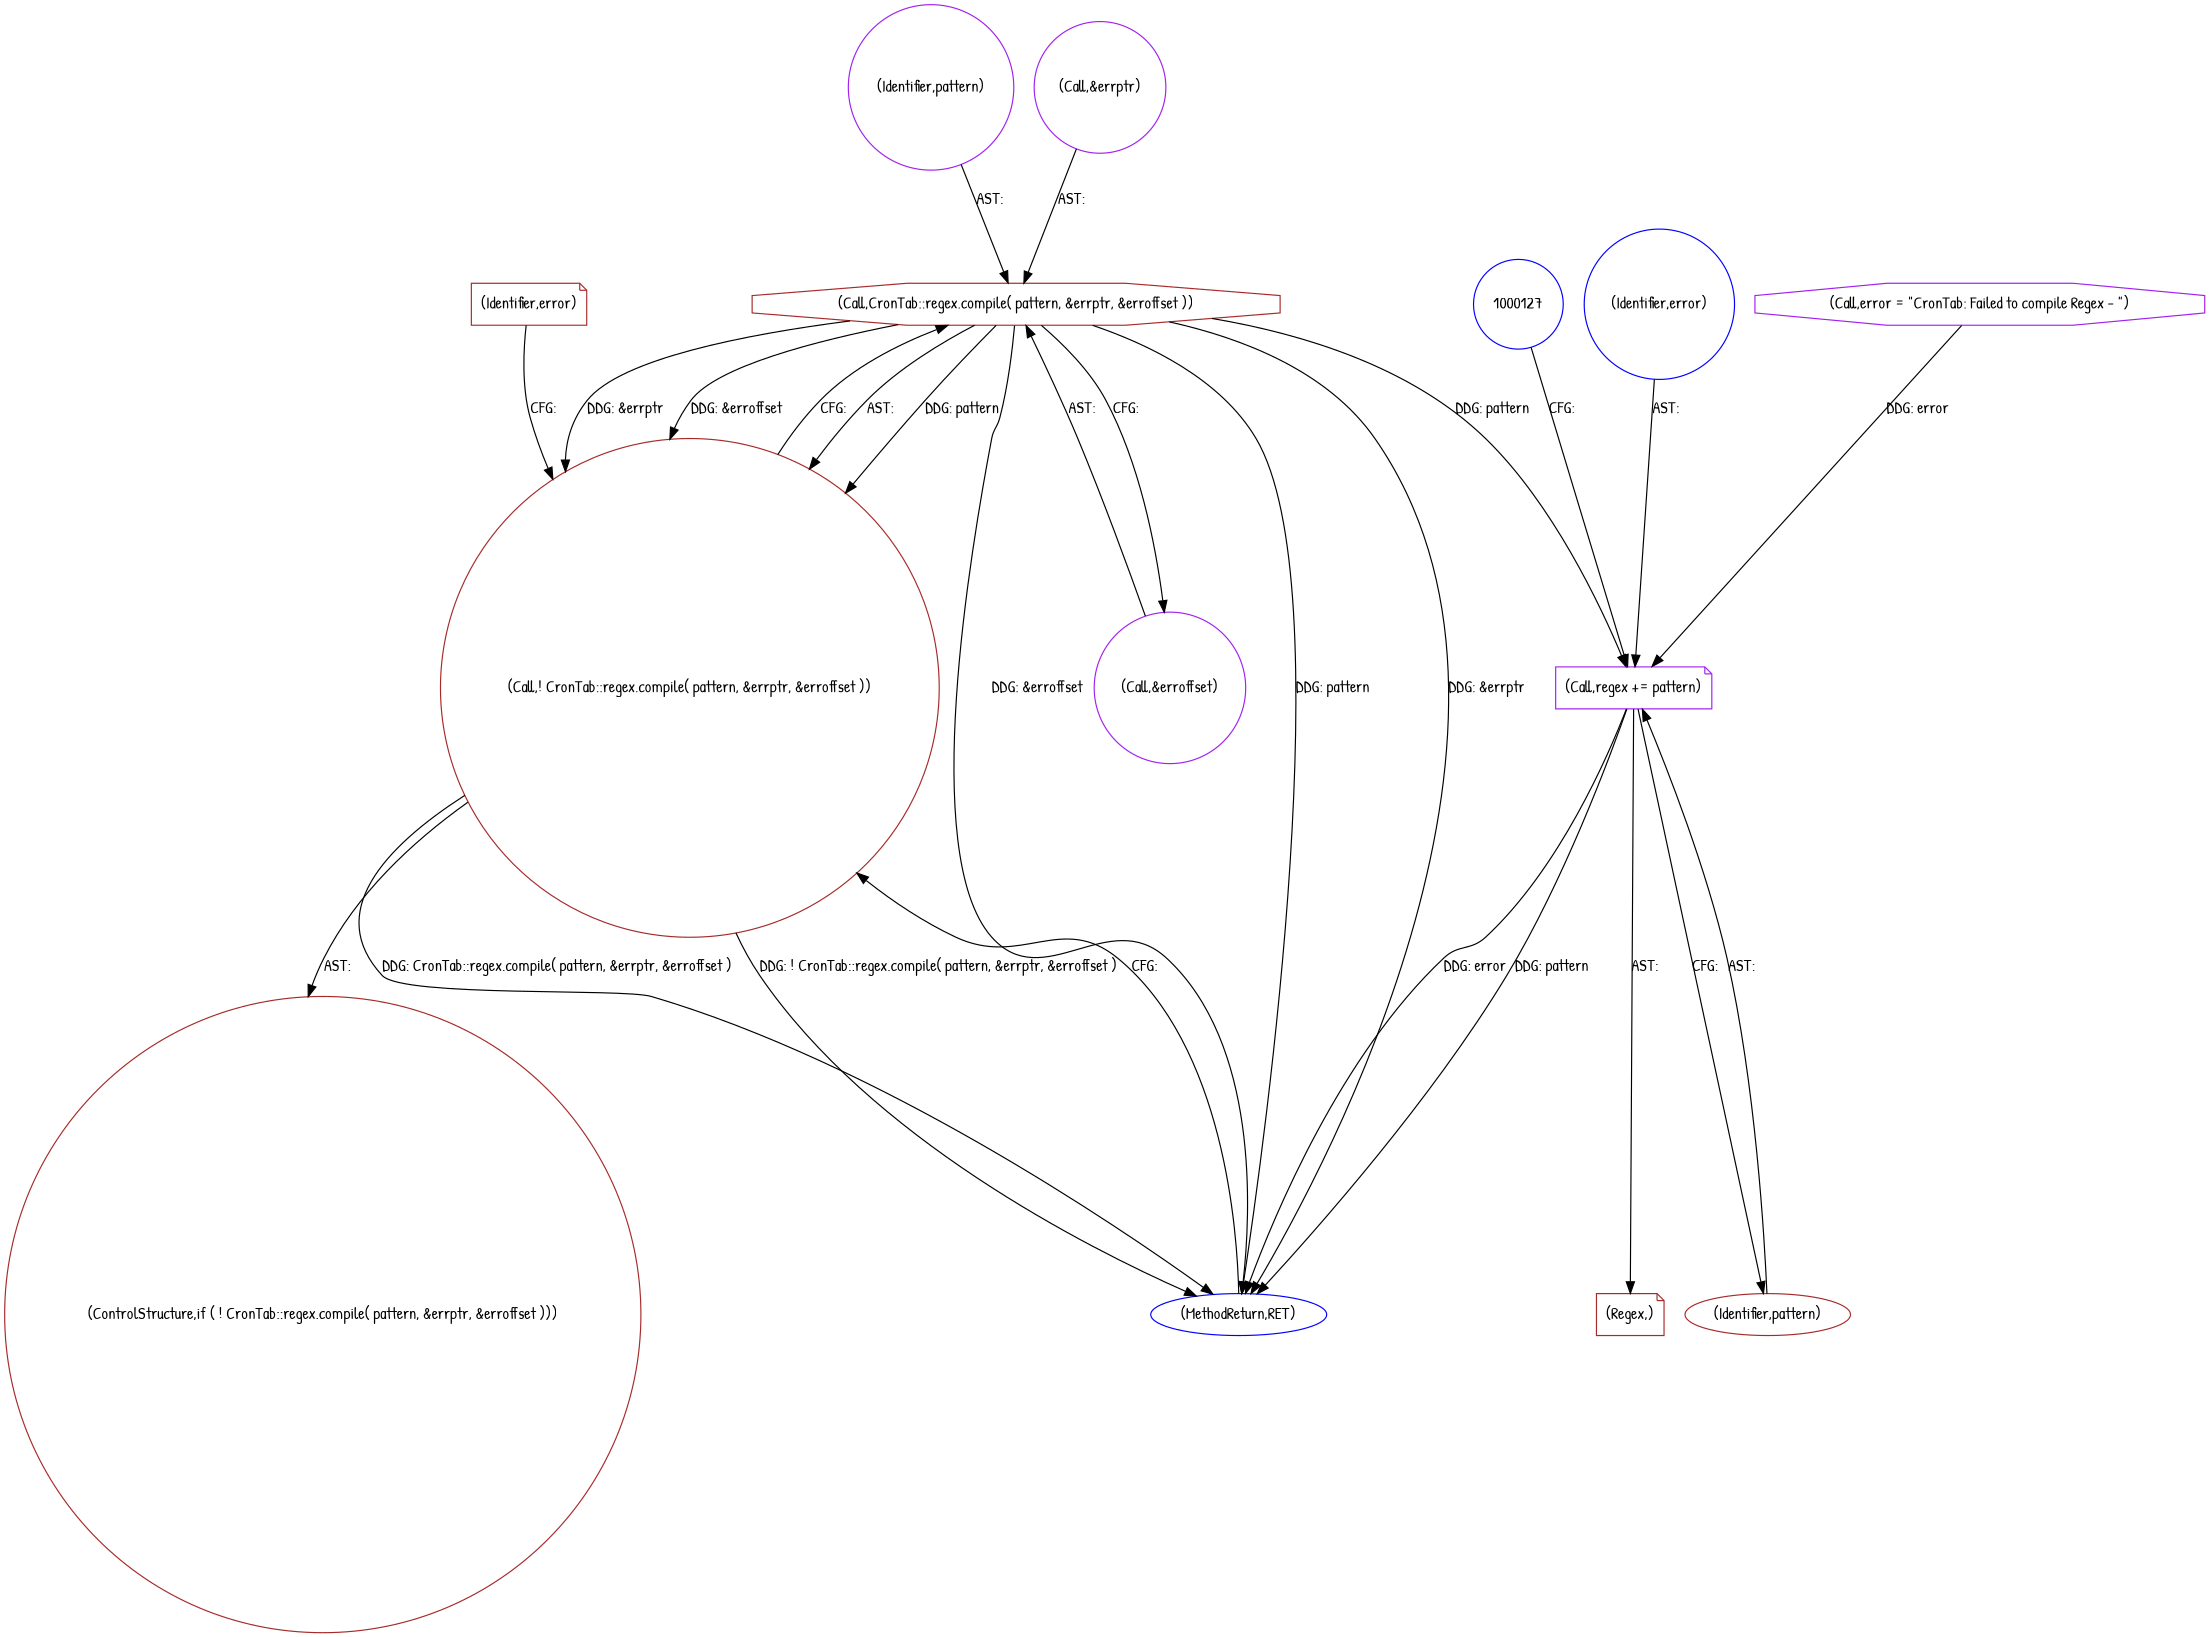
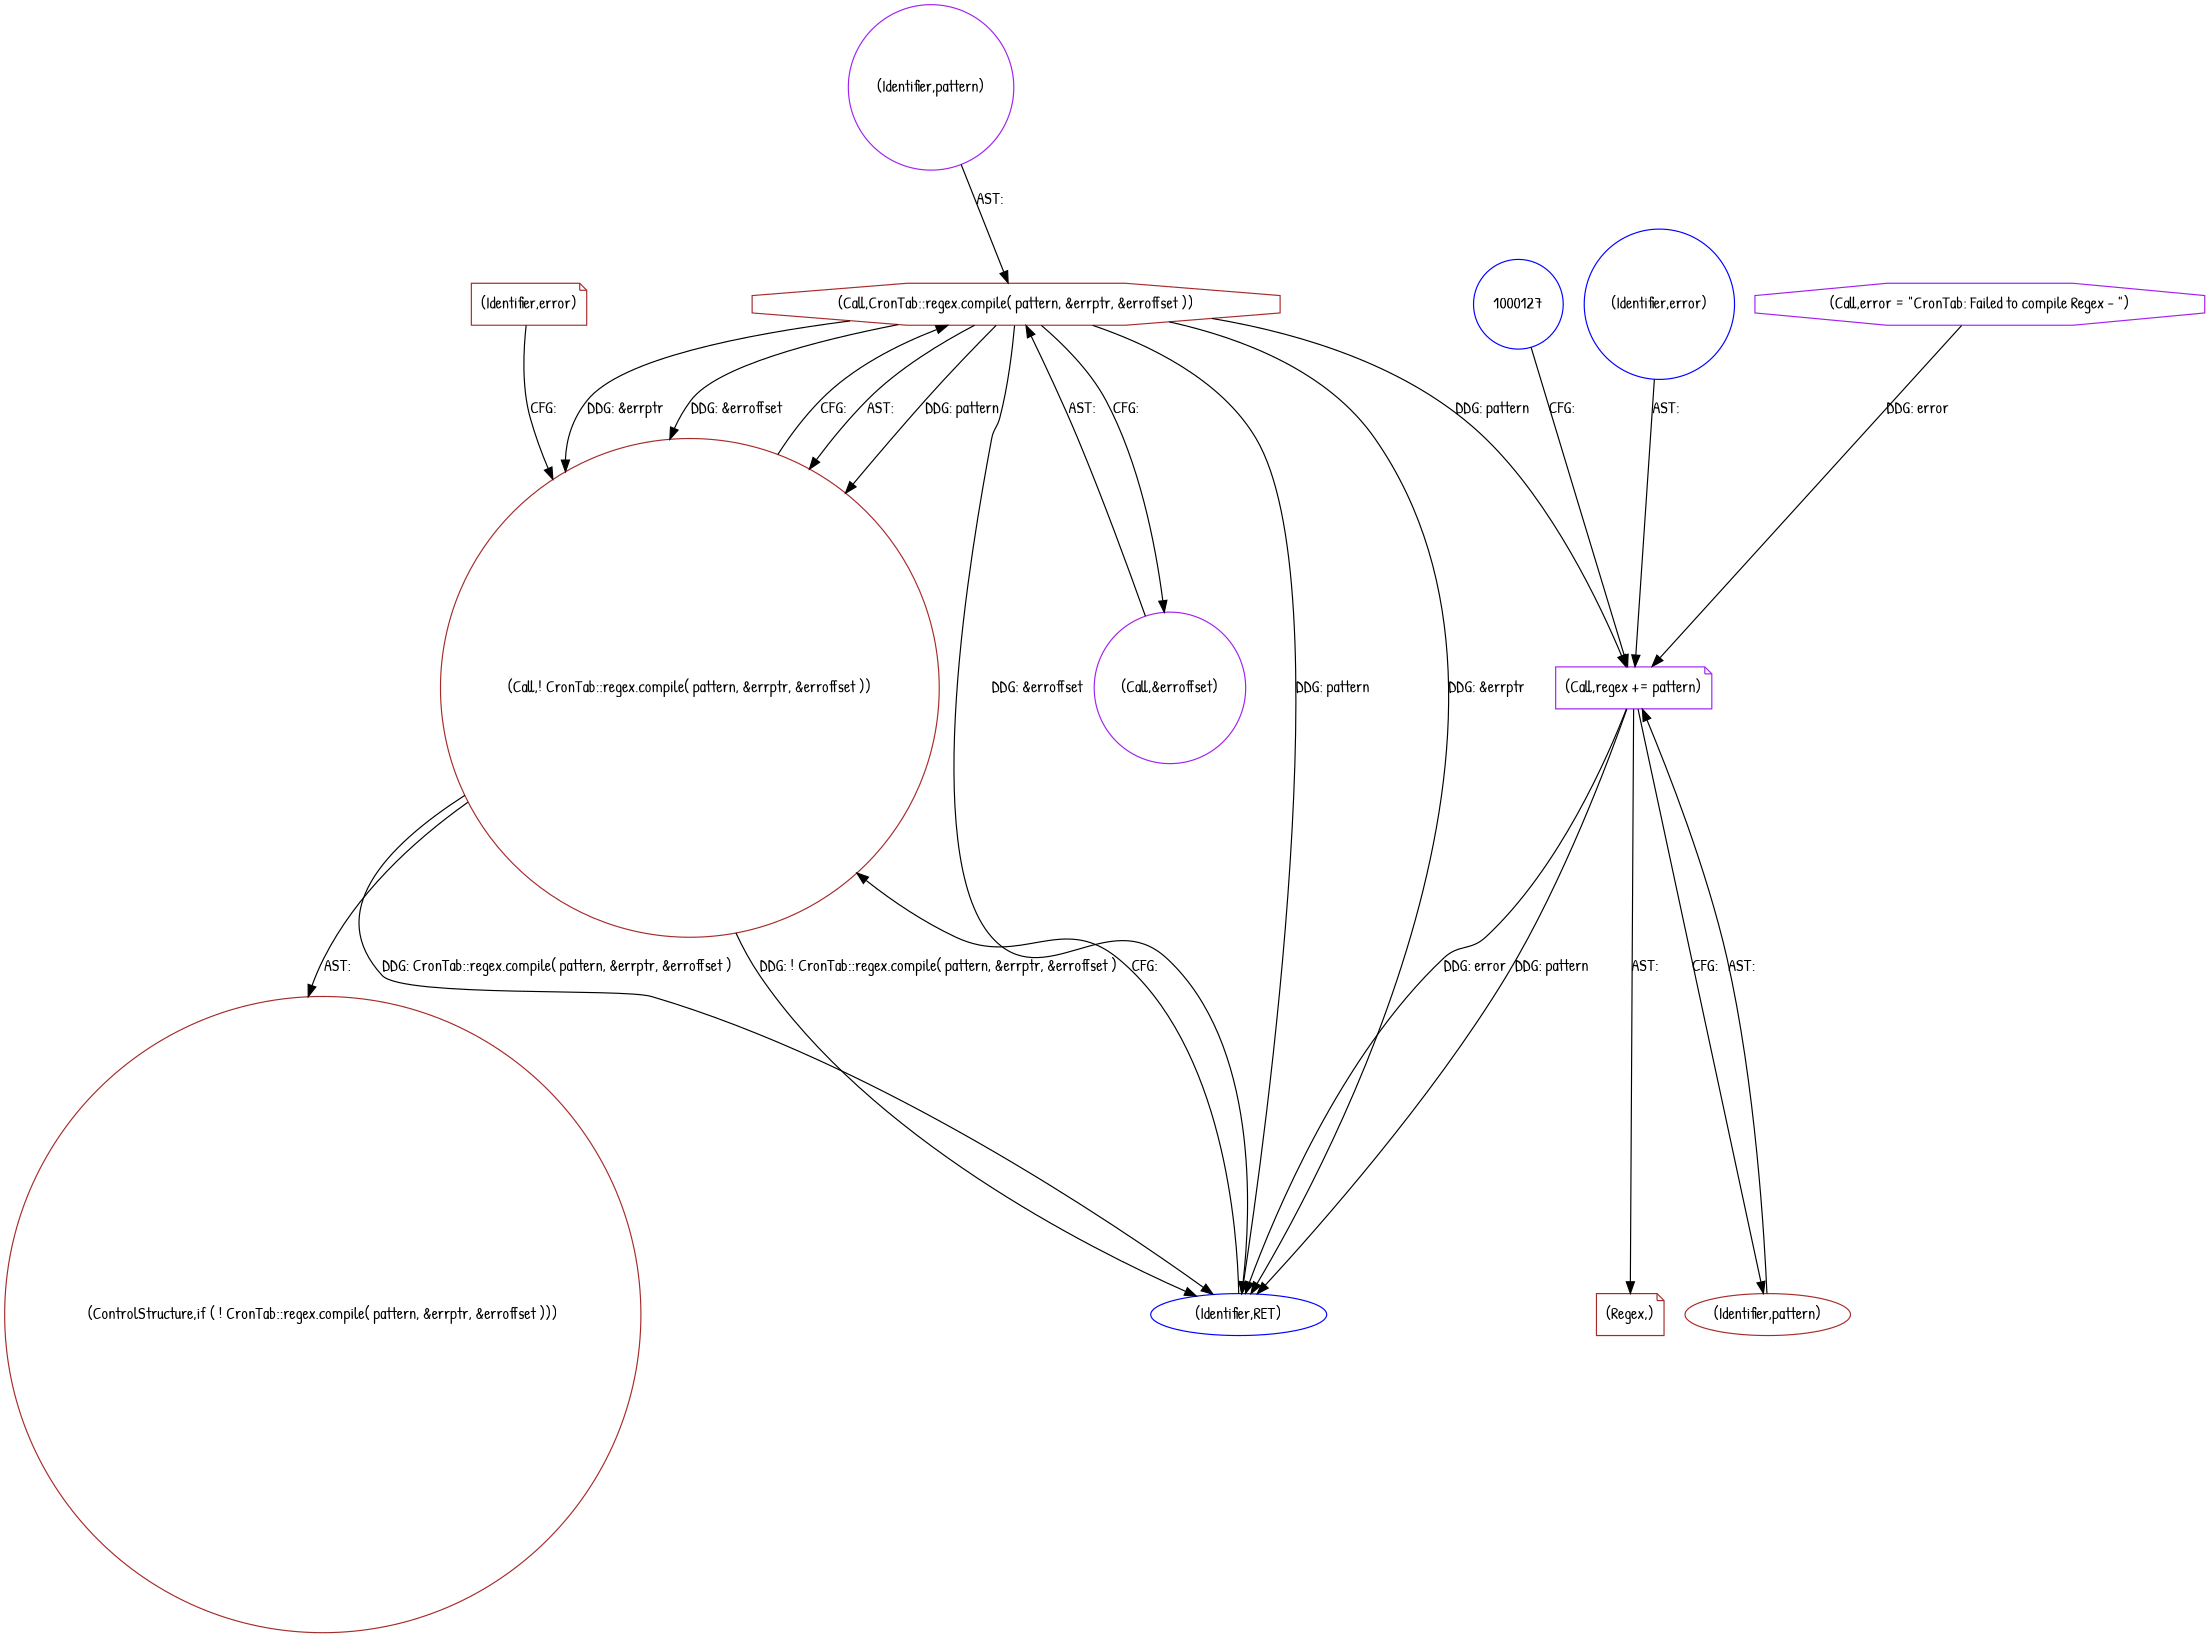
(1100, 87) -> none
(1239, 1315) -> (1239, 1315)
